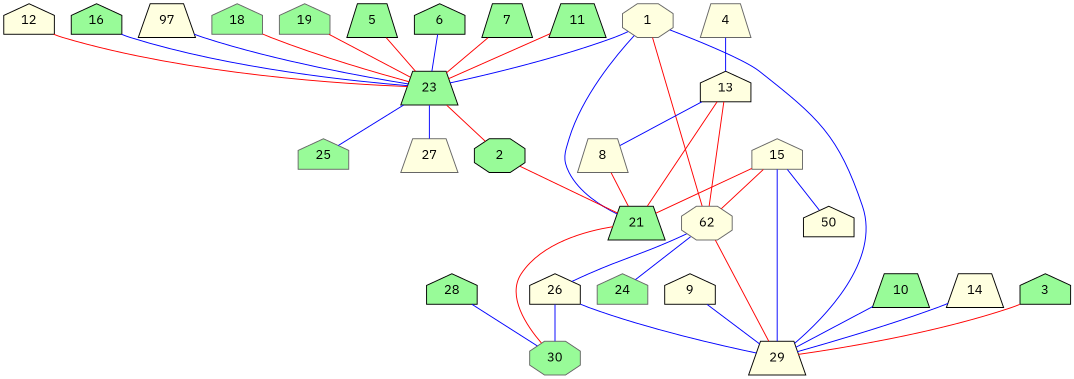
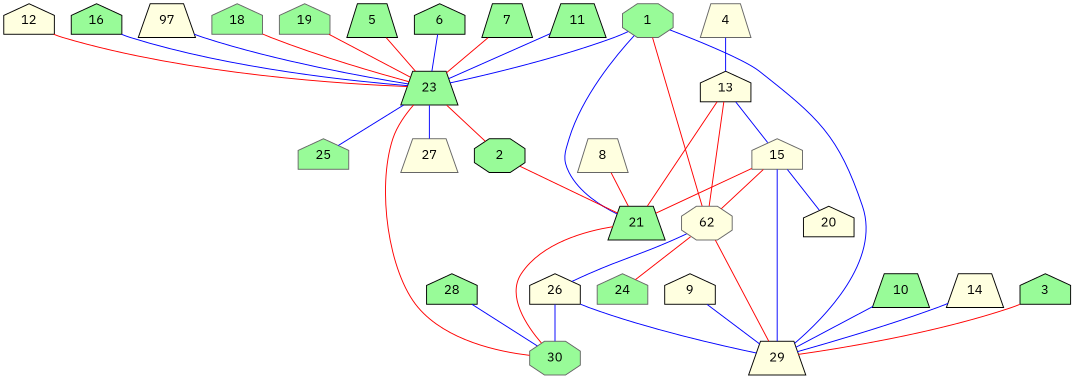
(648, 21) -> (648, 21)
(500, 56) -> (500, 56)
(661, 124) -> (752, 122)
(829, 223) -> (829, 223)
(663, 258) -> (663, 258)
none -> (397, 267)
